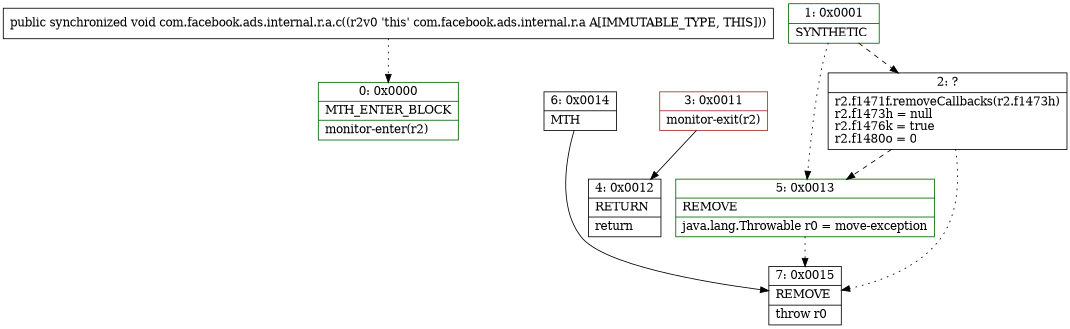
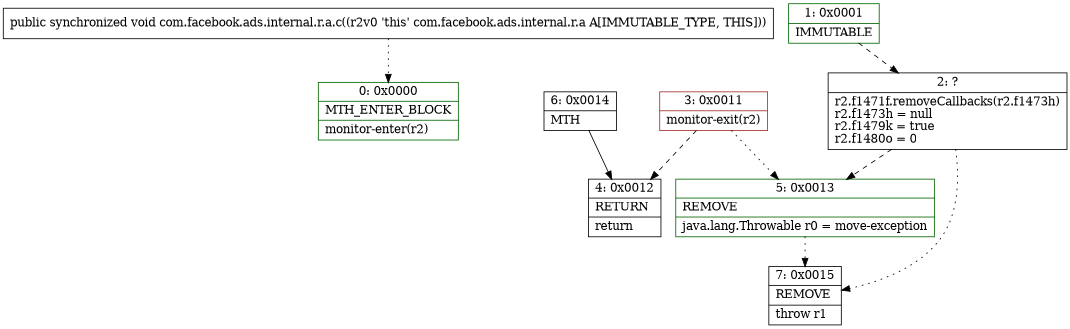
(831, 33) -> (834, 33)
(815, 106) -> (752, 152)
(885, 127) -> (885, 127)
(676, 152) -> (676, 152)
(614, 257) -> (599, 151)
(801, 315) -> (801, 315)
